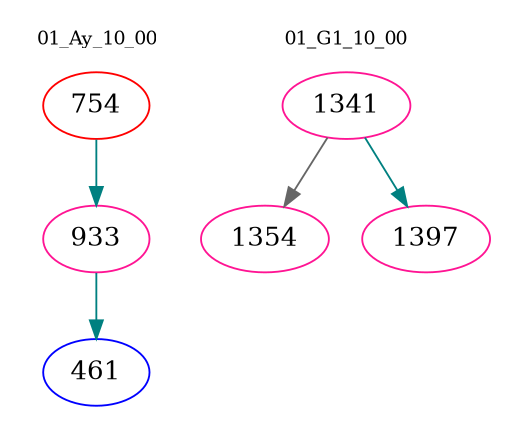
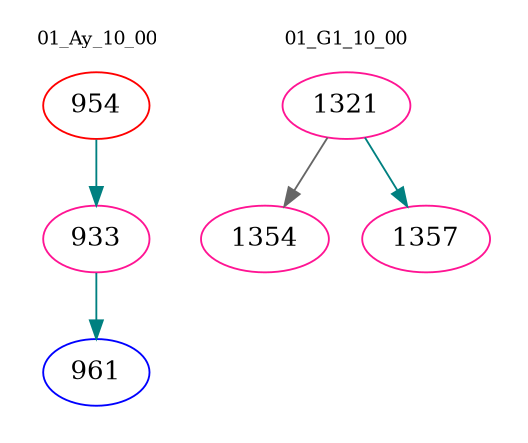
(96, 106) -> (96, 106)
(346, 106) -> (346, 106)
(426, 239) -> (426, 239)
(96, 372) -> (96, 372)
